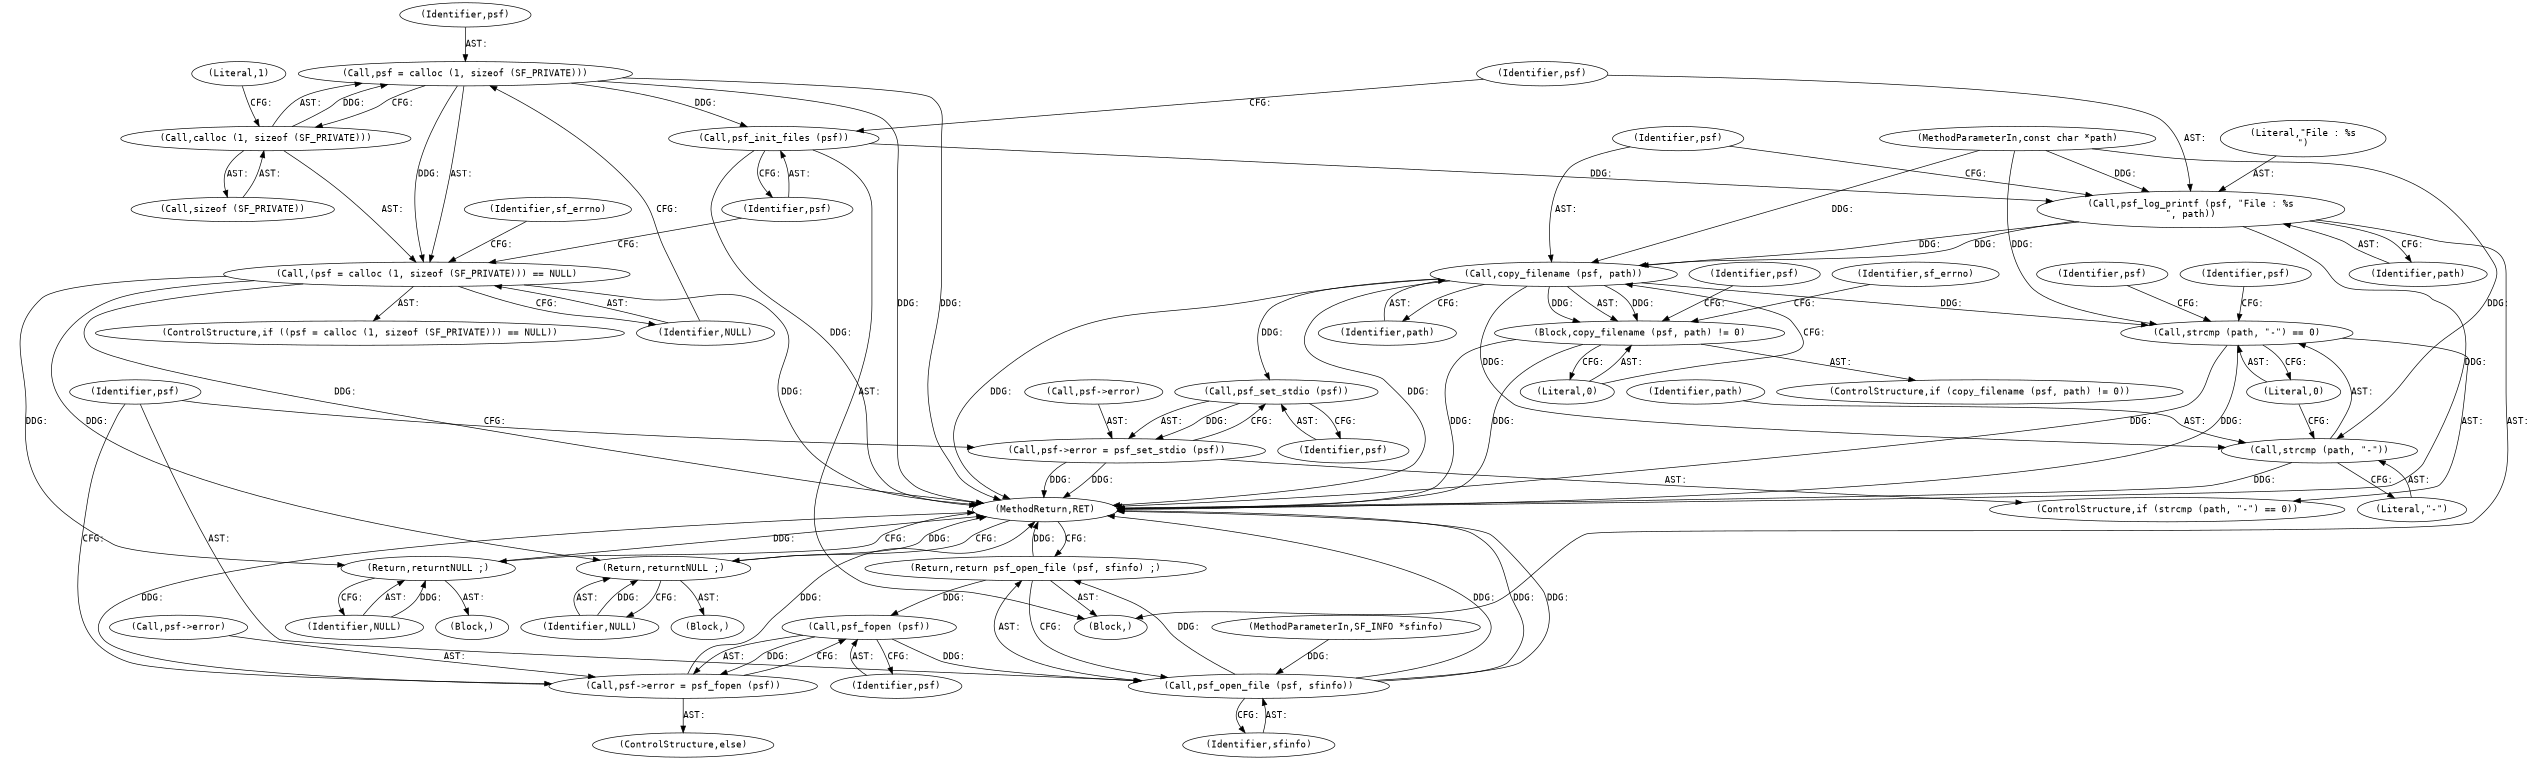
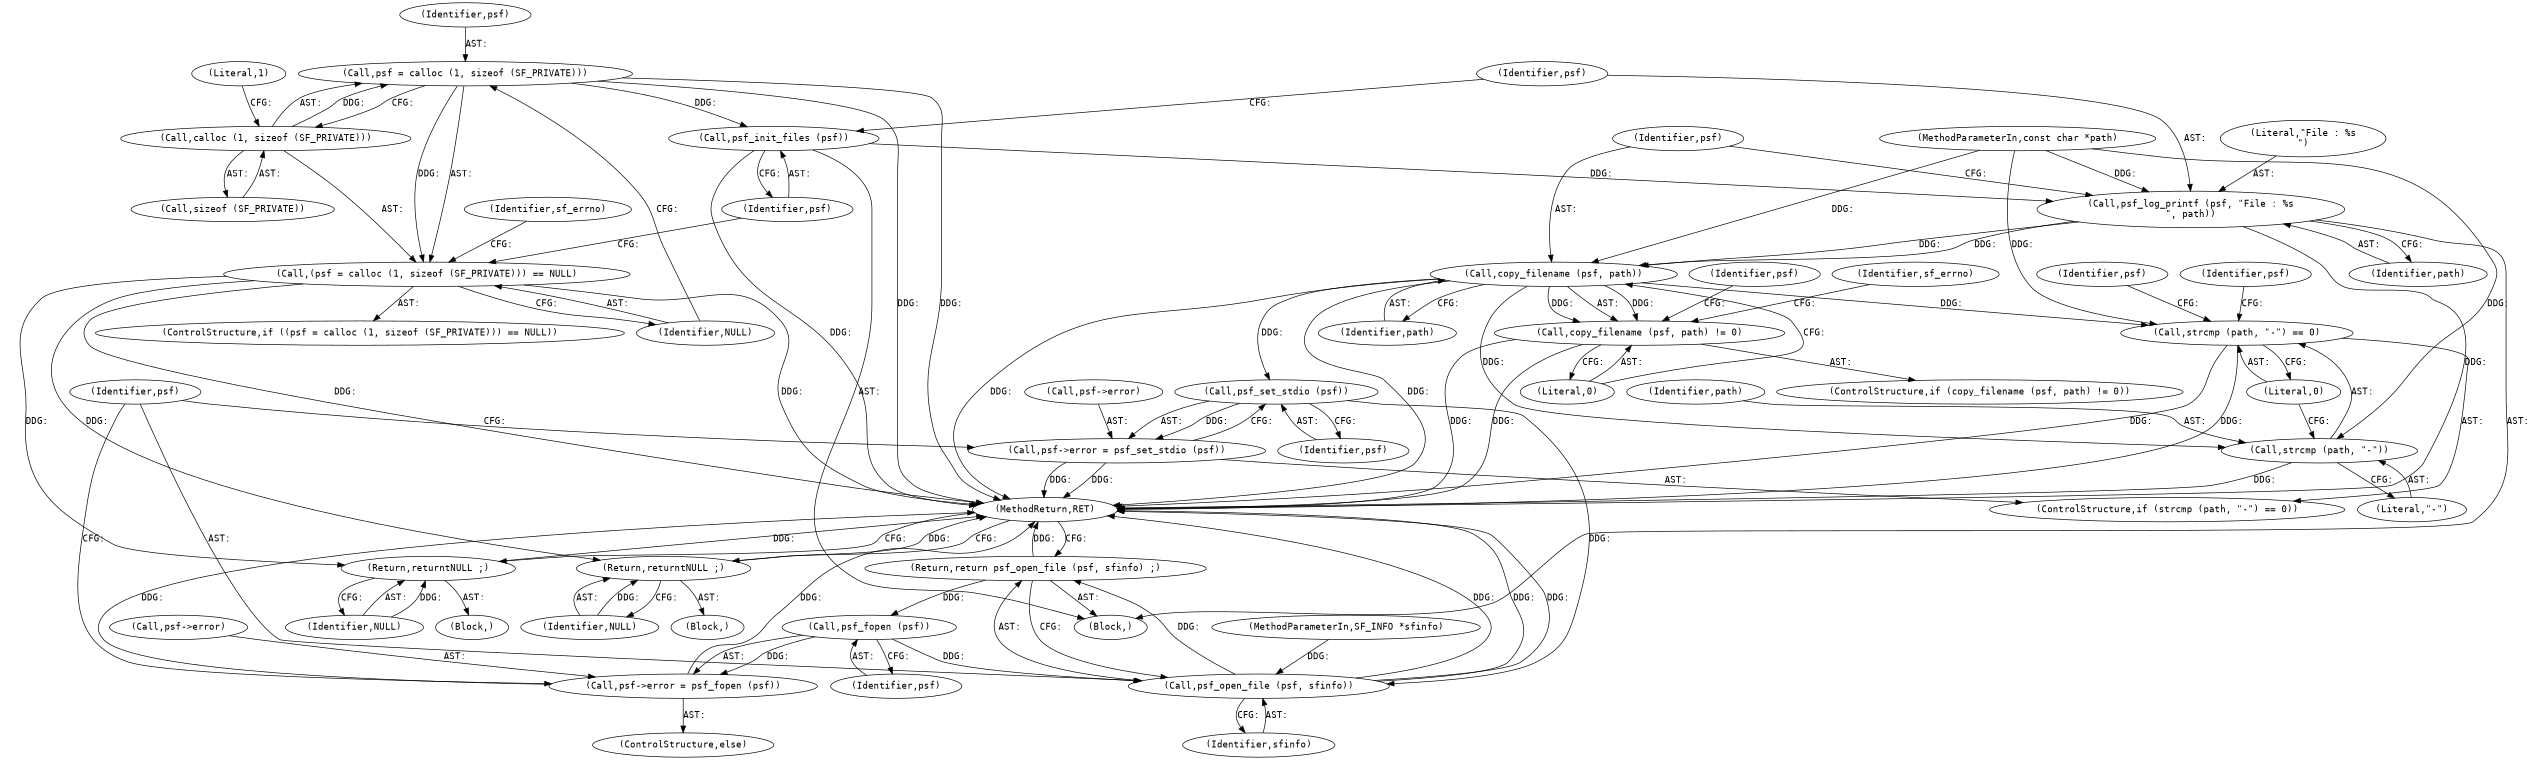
(1640, 333) -> (1640, 333)
none -> (1589, 520)
(795, 662) -> none
